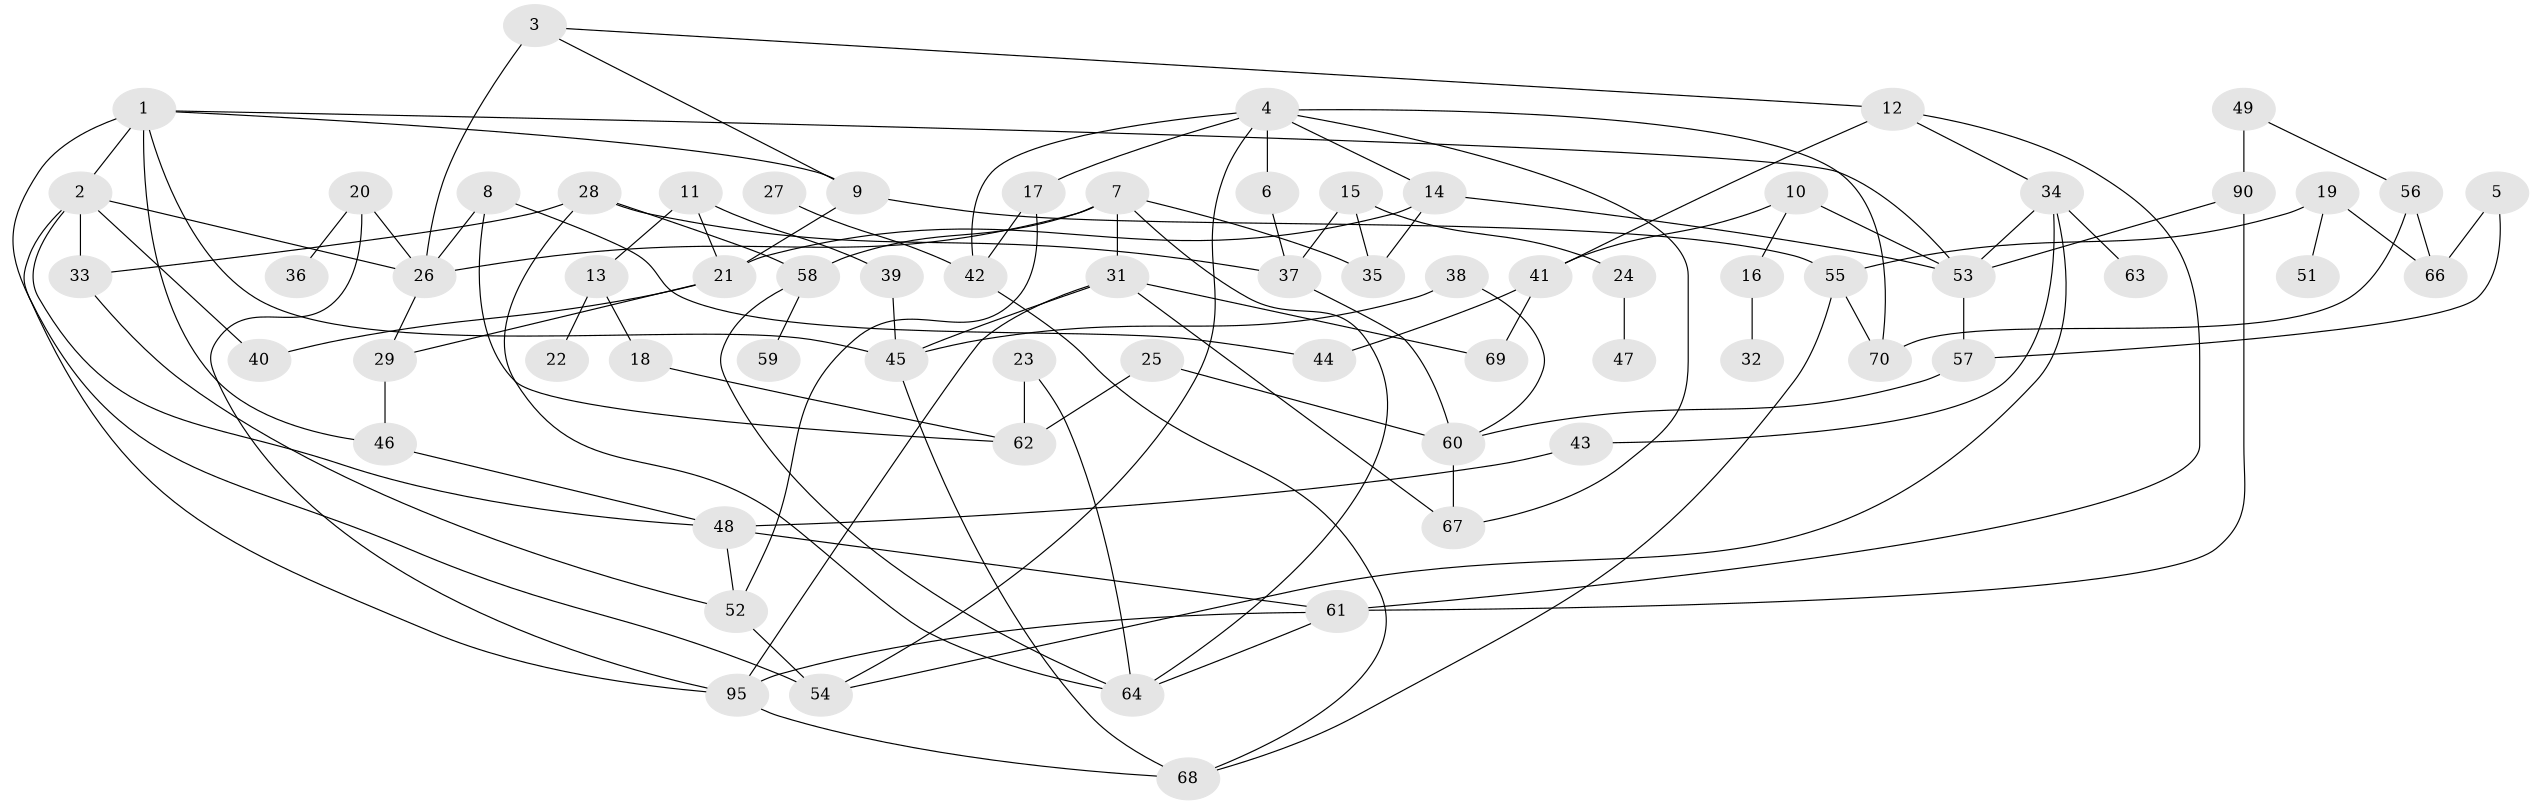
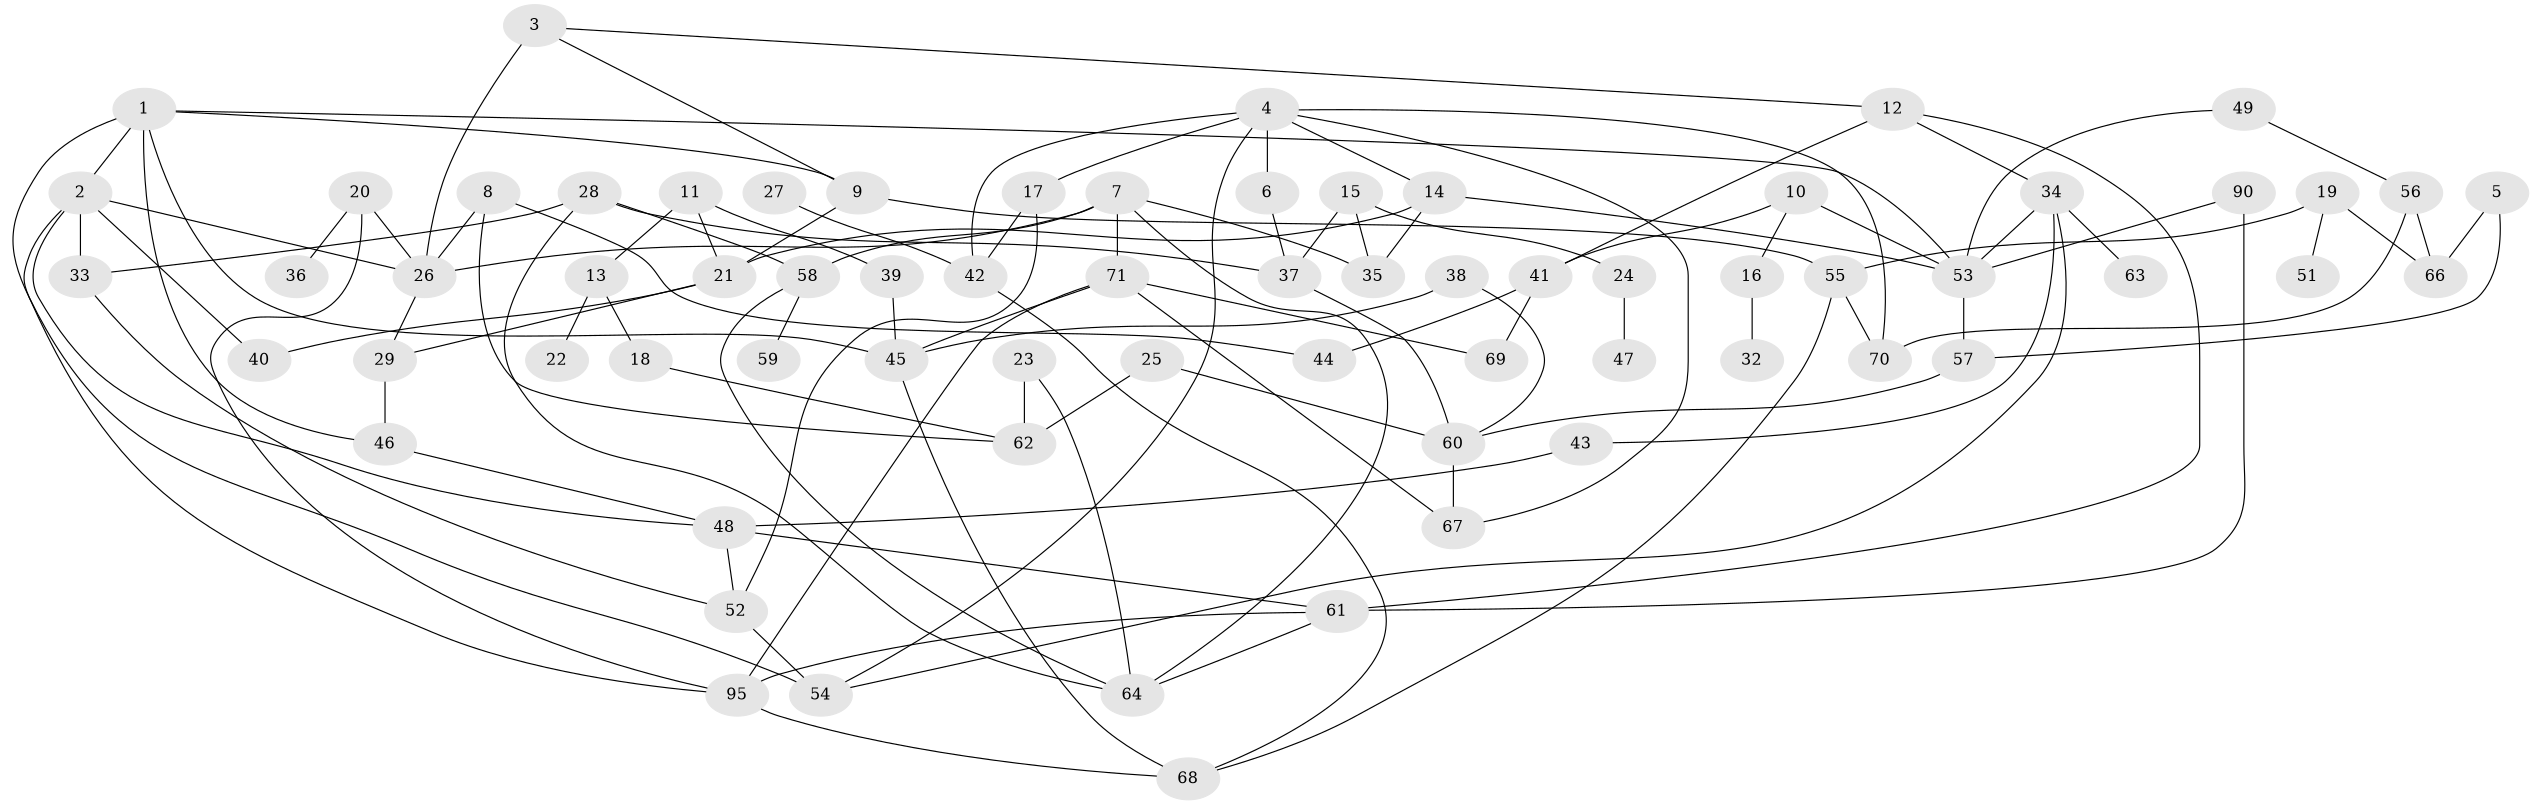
(2244, 151) -> (2061, 141)
(1117, 277) -> (1117, 277)
